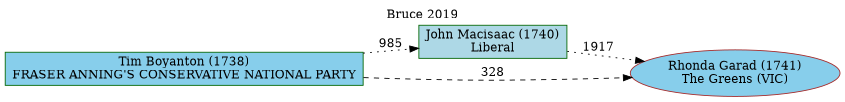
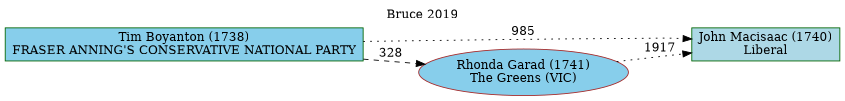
(601, 56) -> (650, 58)
